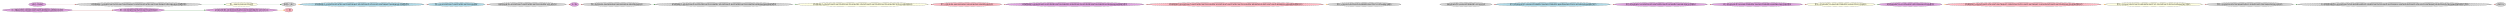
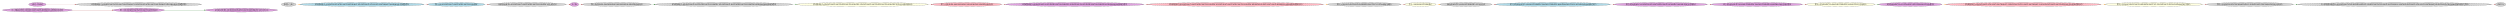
(241, 4) -> none
none -> (1420, 4)
(289, 10) -> none
